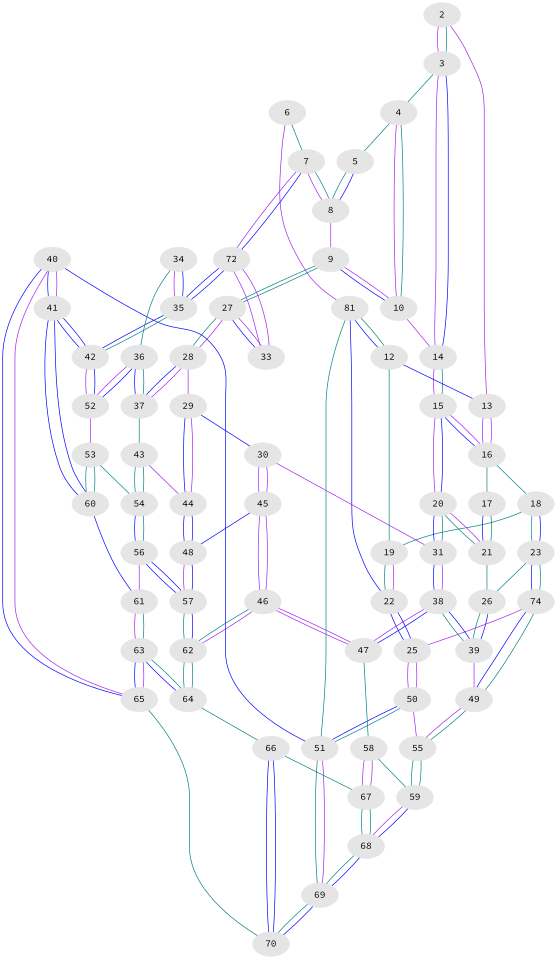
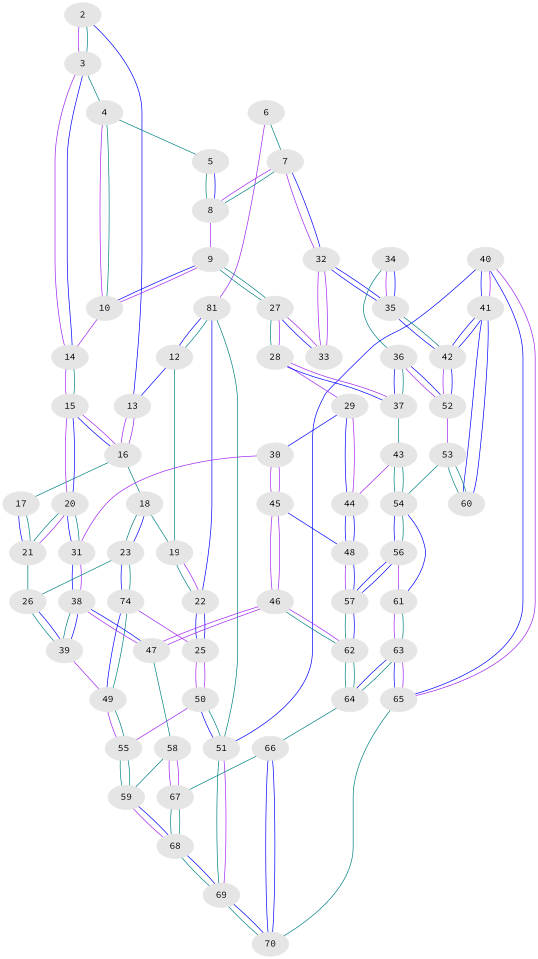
(484, 206) -> (142, 202)
(232, 259) -> (321, 259)
(110, 555) -> (426, 553)
